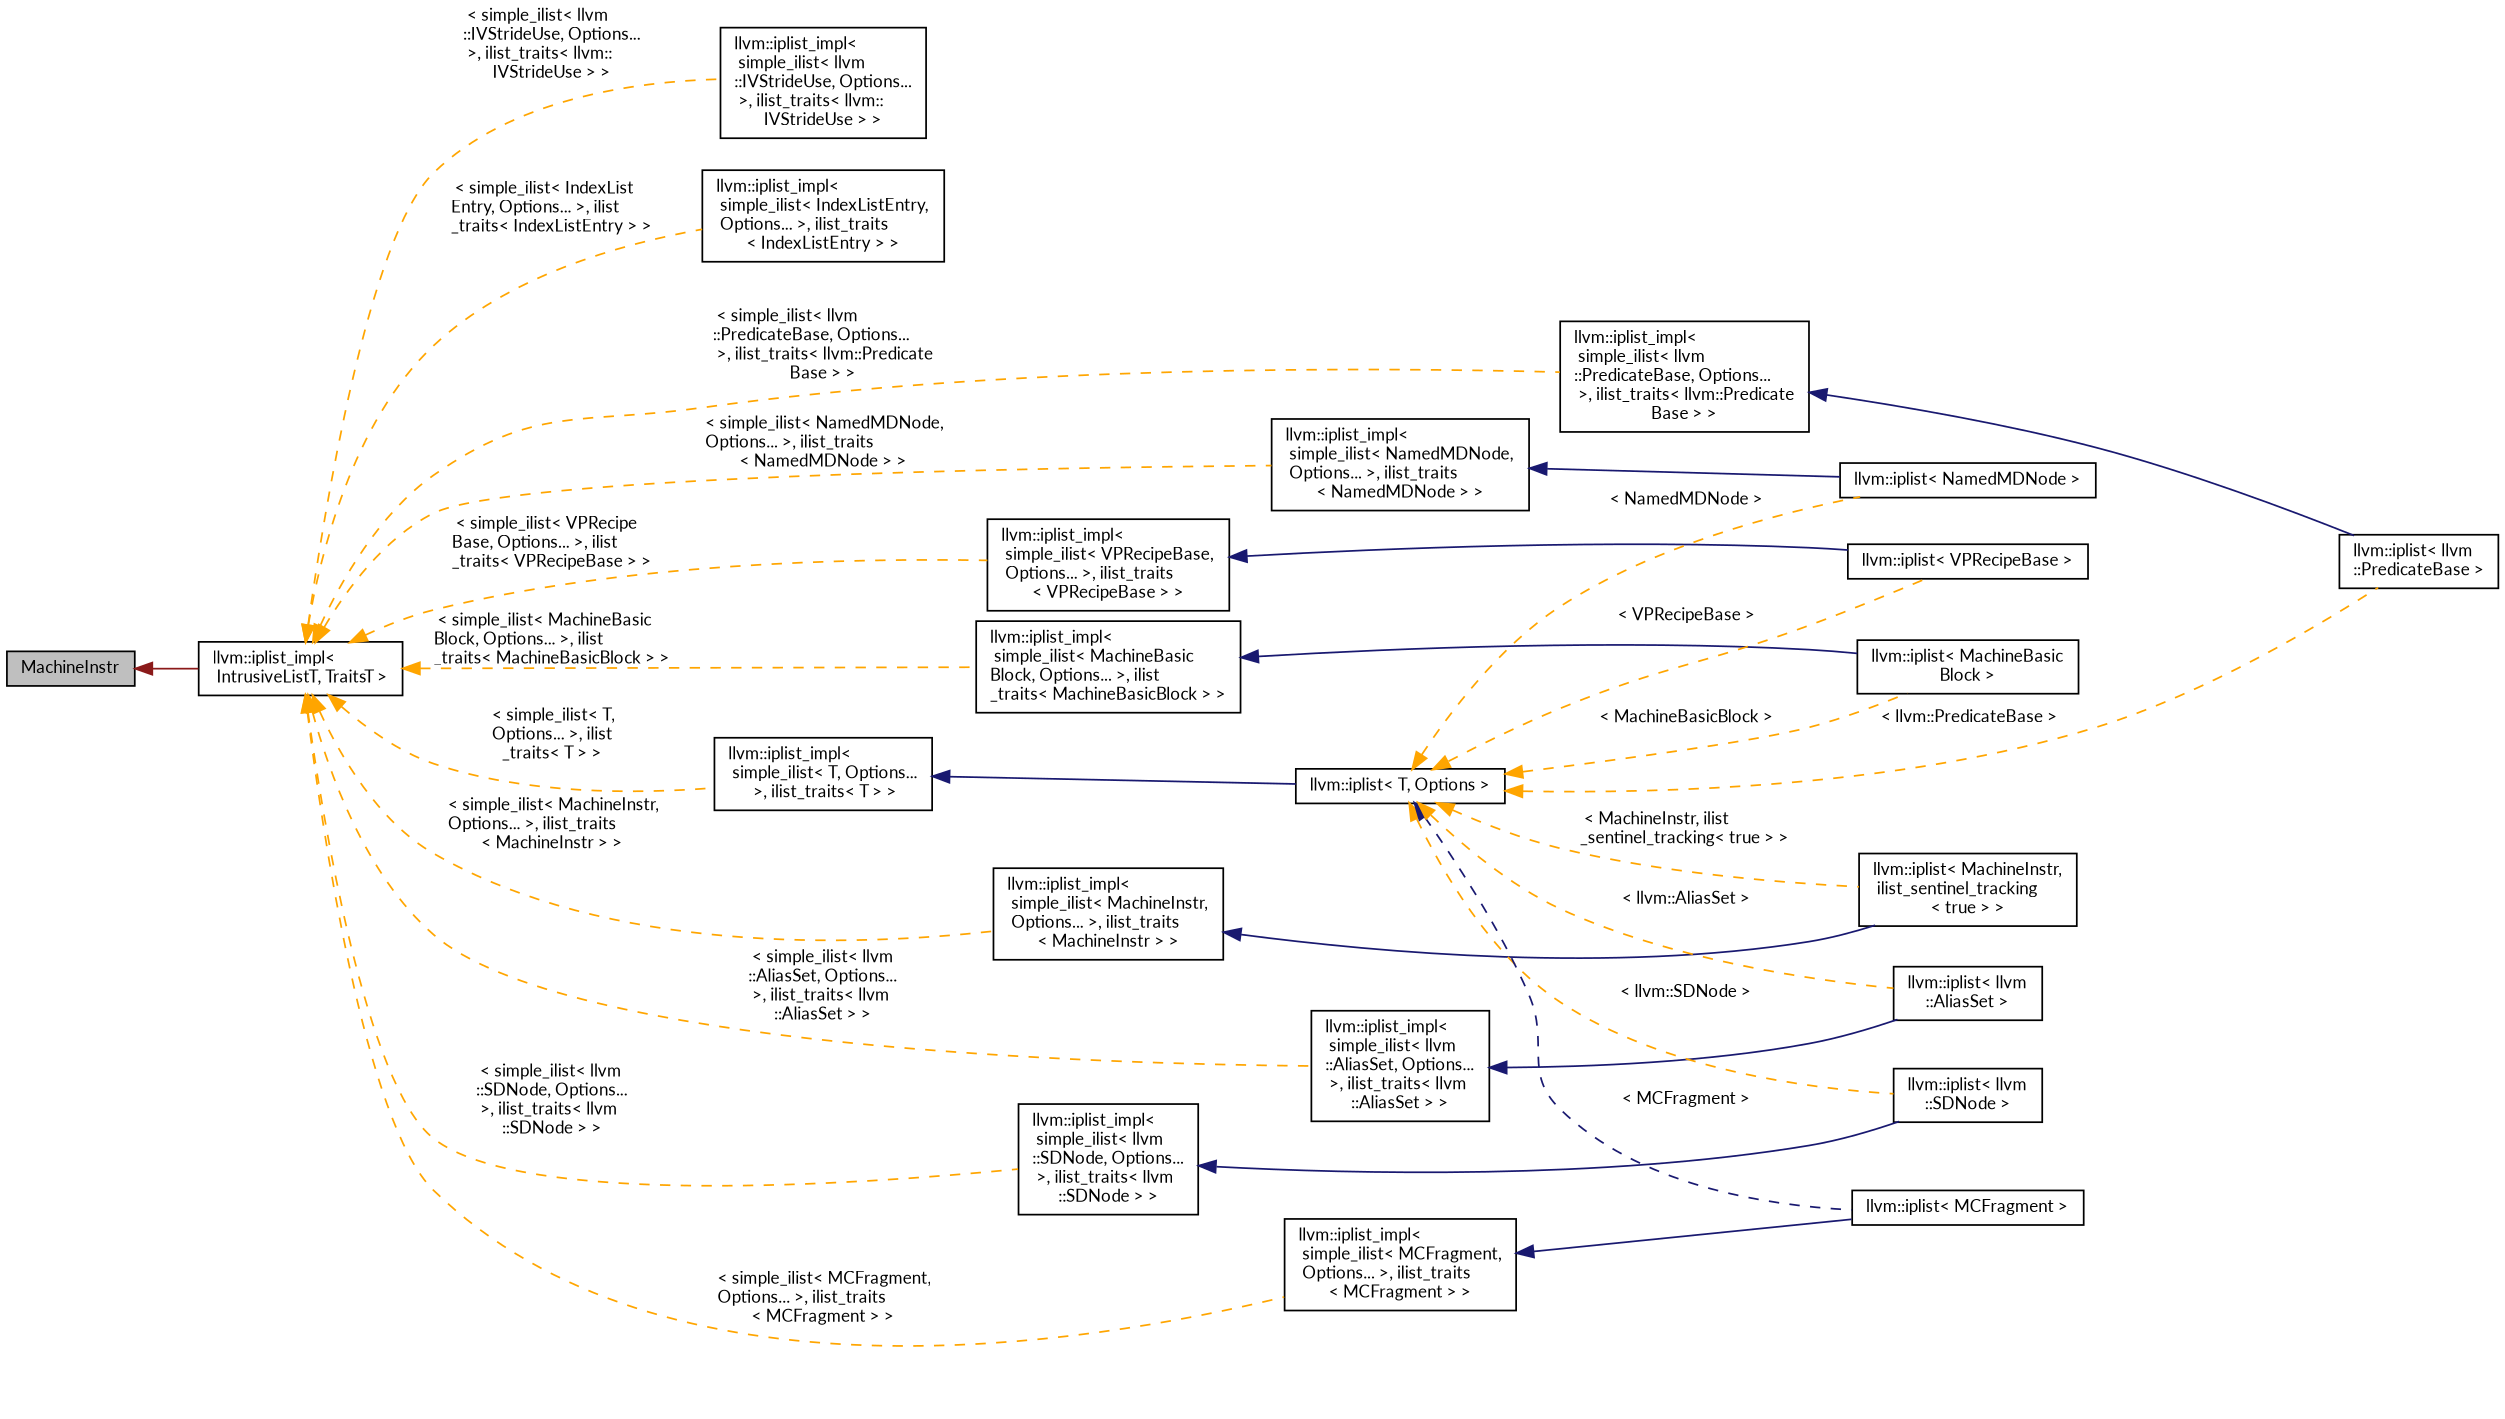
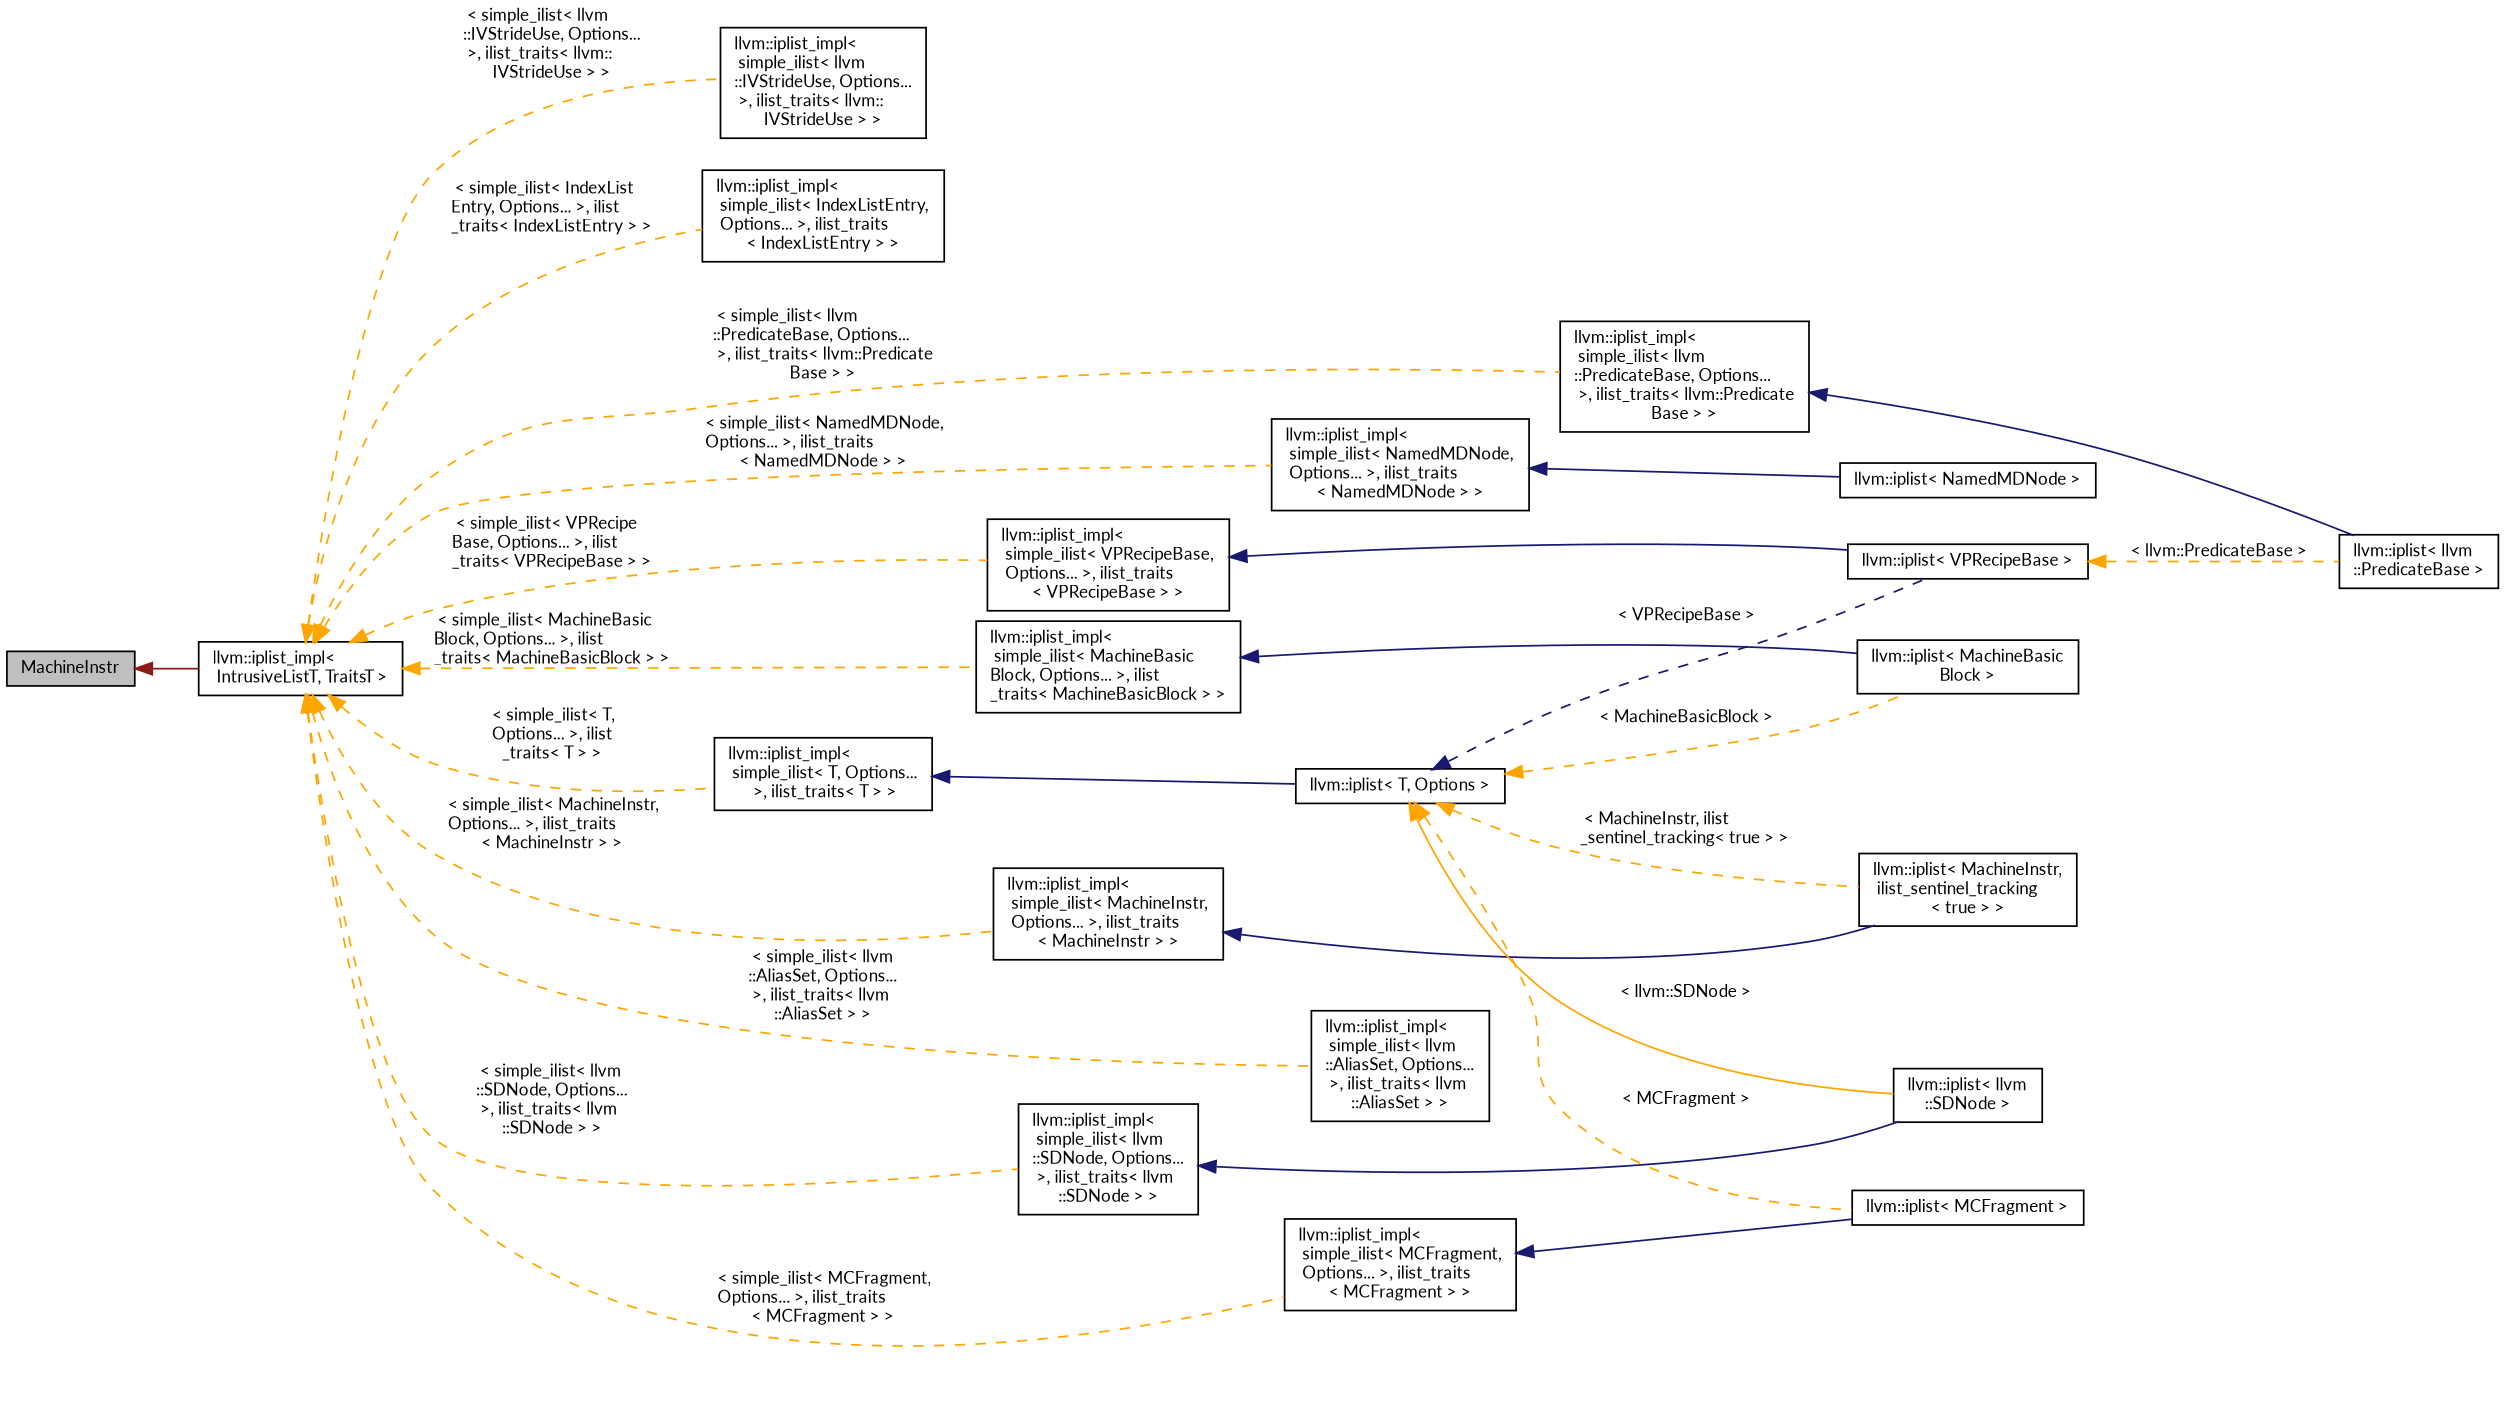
(1611, 578) -> none
(1686, 665) -> (1686, 665)
(1968, 758) -> (2222, 562)
(1968, 993) -> none
(1610, 1030) -> (1610, 1030)
(1556, 1104) -> (1556, 1104)
